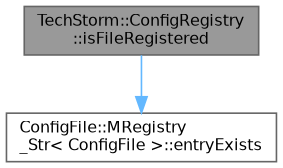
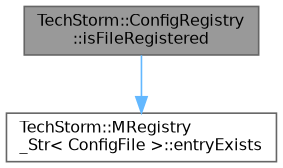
(141, 137) -> (141, 137)
